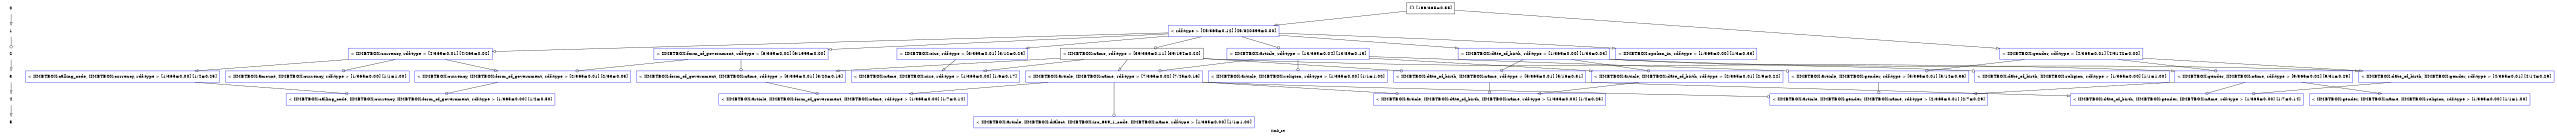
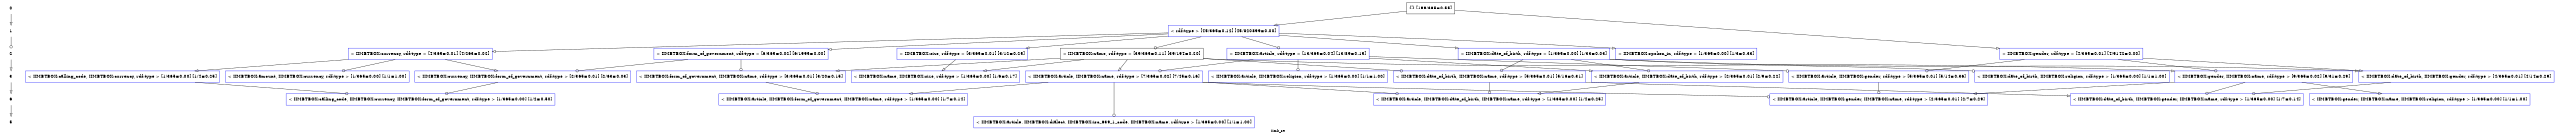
(11, 99) -> (11, 99)
